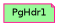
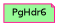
(29, 13) -> (29, 13)
